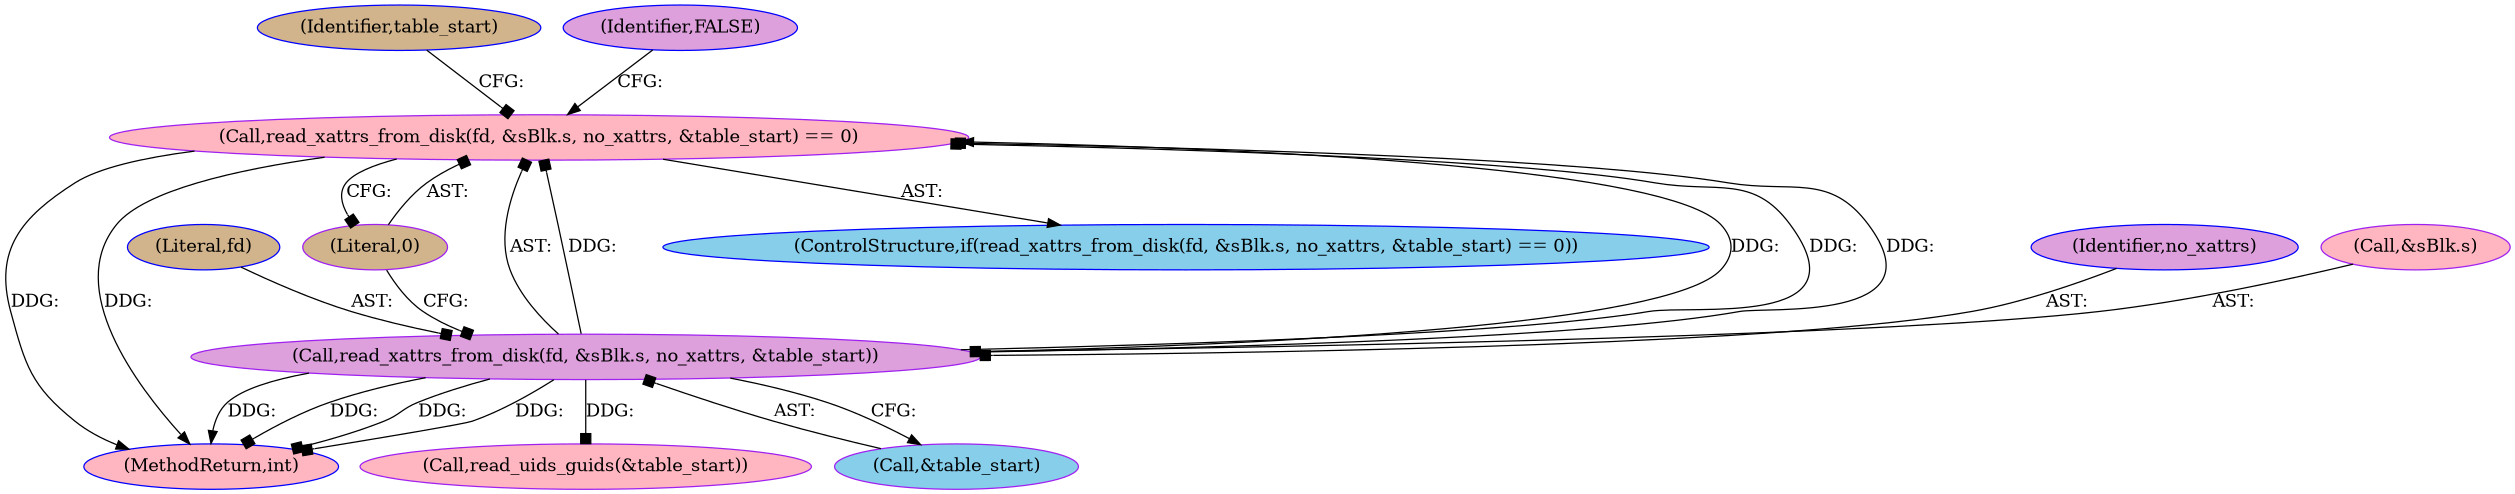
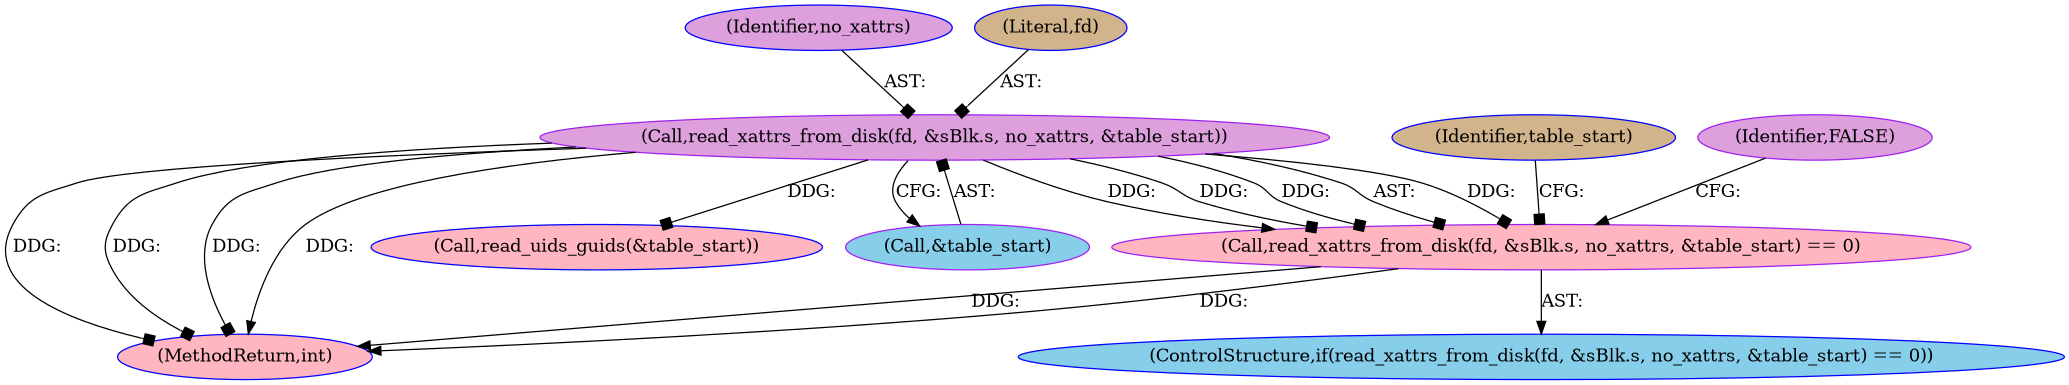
(680, 28) -> (1815, 137)
(375, 247) -> none
(2416, 247) -> none
(586, 467) -> (597, 247)
